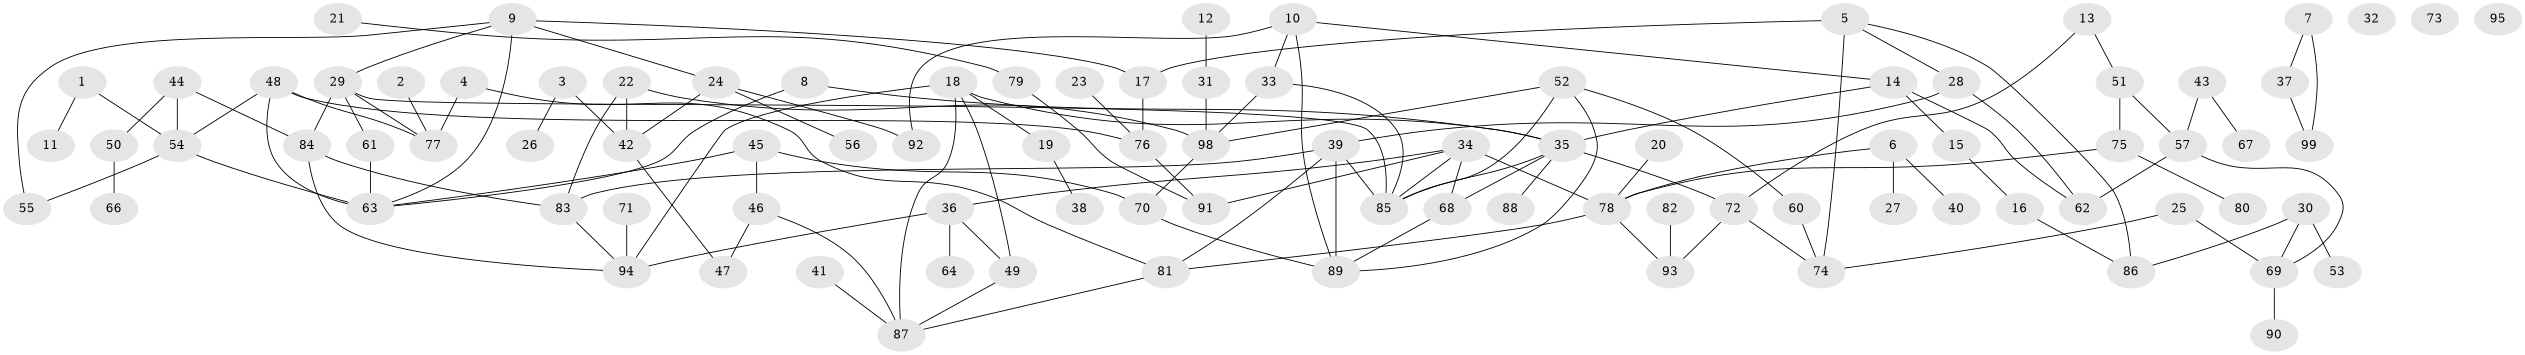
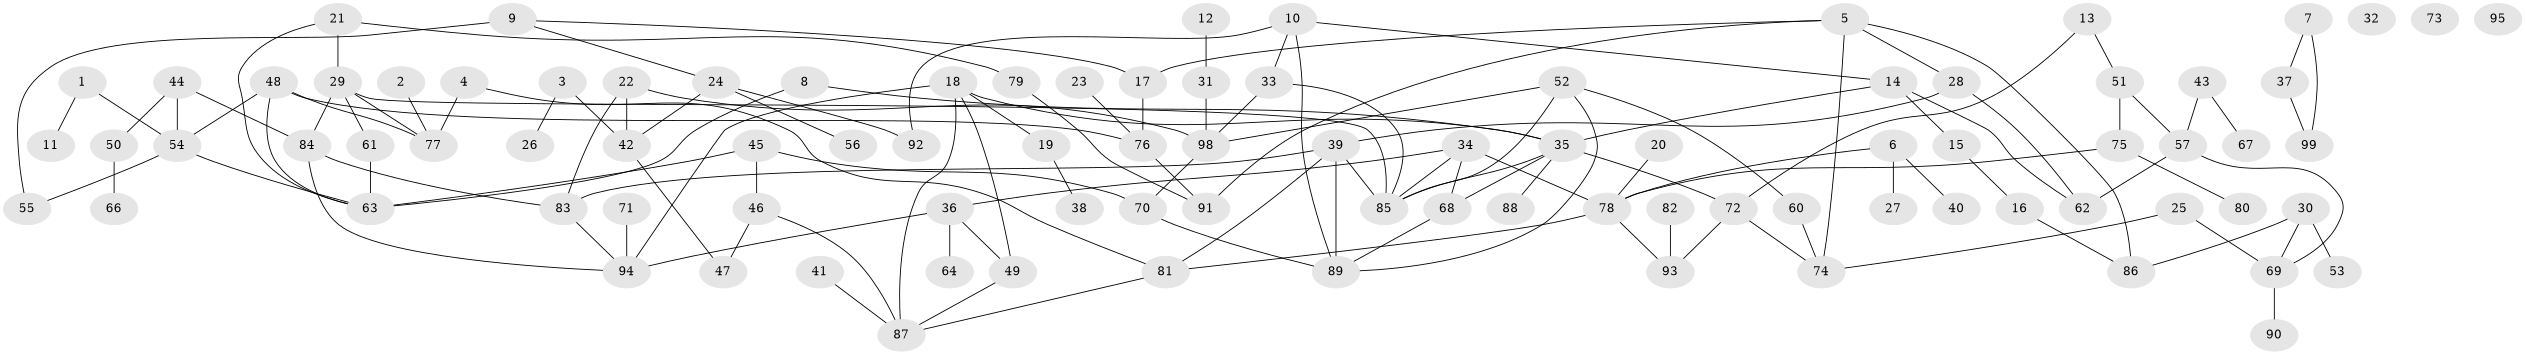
(423, 47) -> (338, 51)
(481, 141) -> (246, 127)
(1341, 176) -> (1504, 61)
